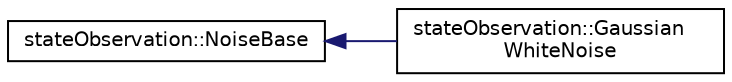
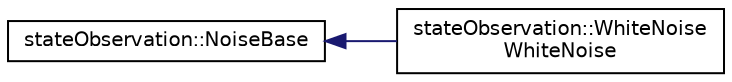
(561, 41) -> (561, 41)
